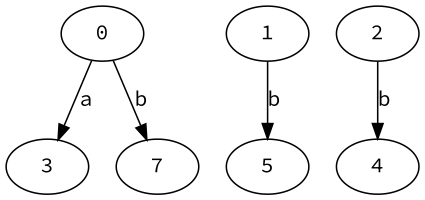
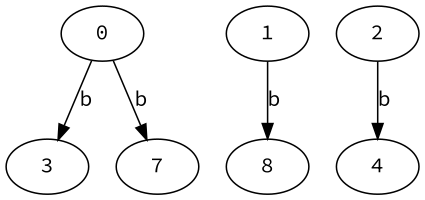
(86, 100) -> (86, 100)
(268, 167) -> (268, 167)
